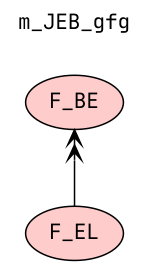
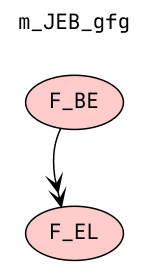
(75, 183) -> (54, 153)
